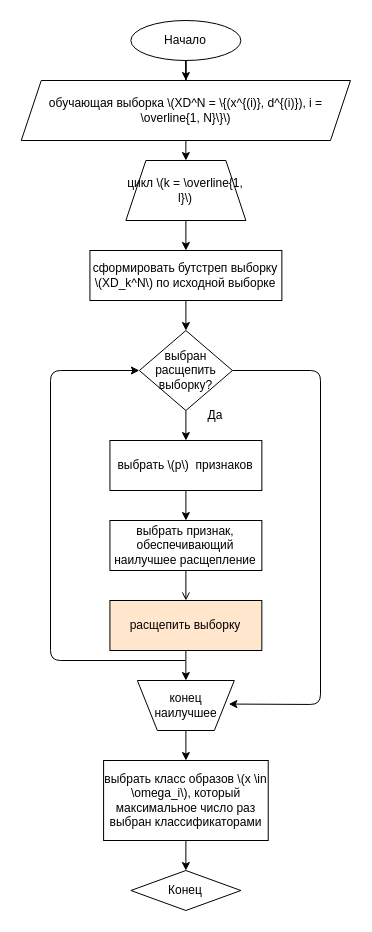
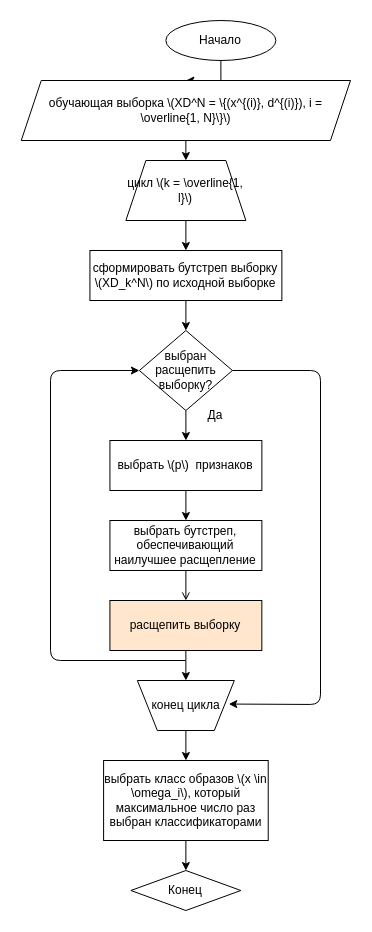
(186, 41) -> (221, 41)
(186, 546) -> (186, 546)
(186, 706) -> (186, 706)
